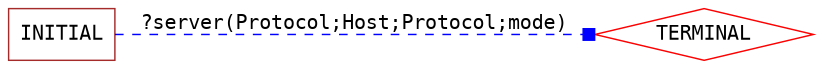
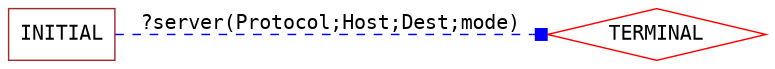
(355, 24) -> (331, 24)
